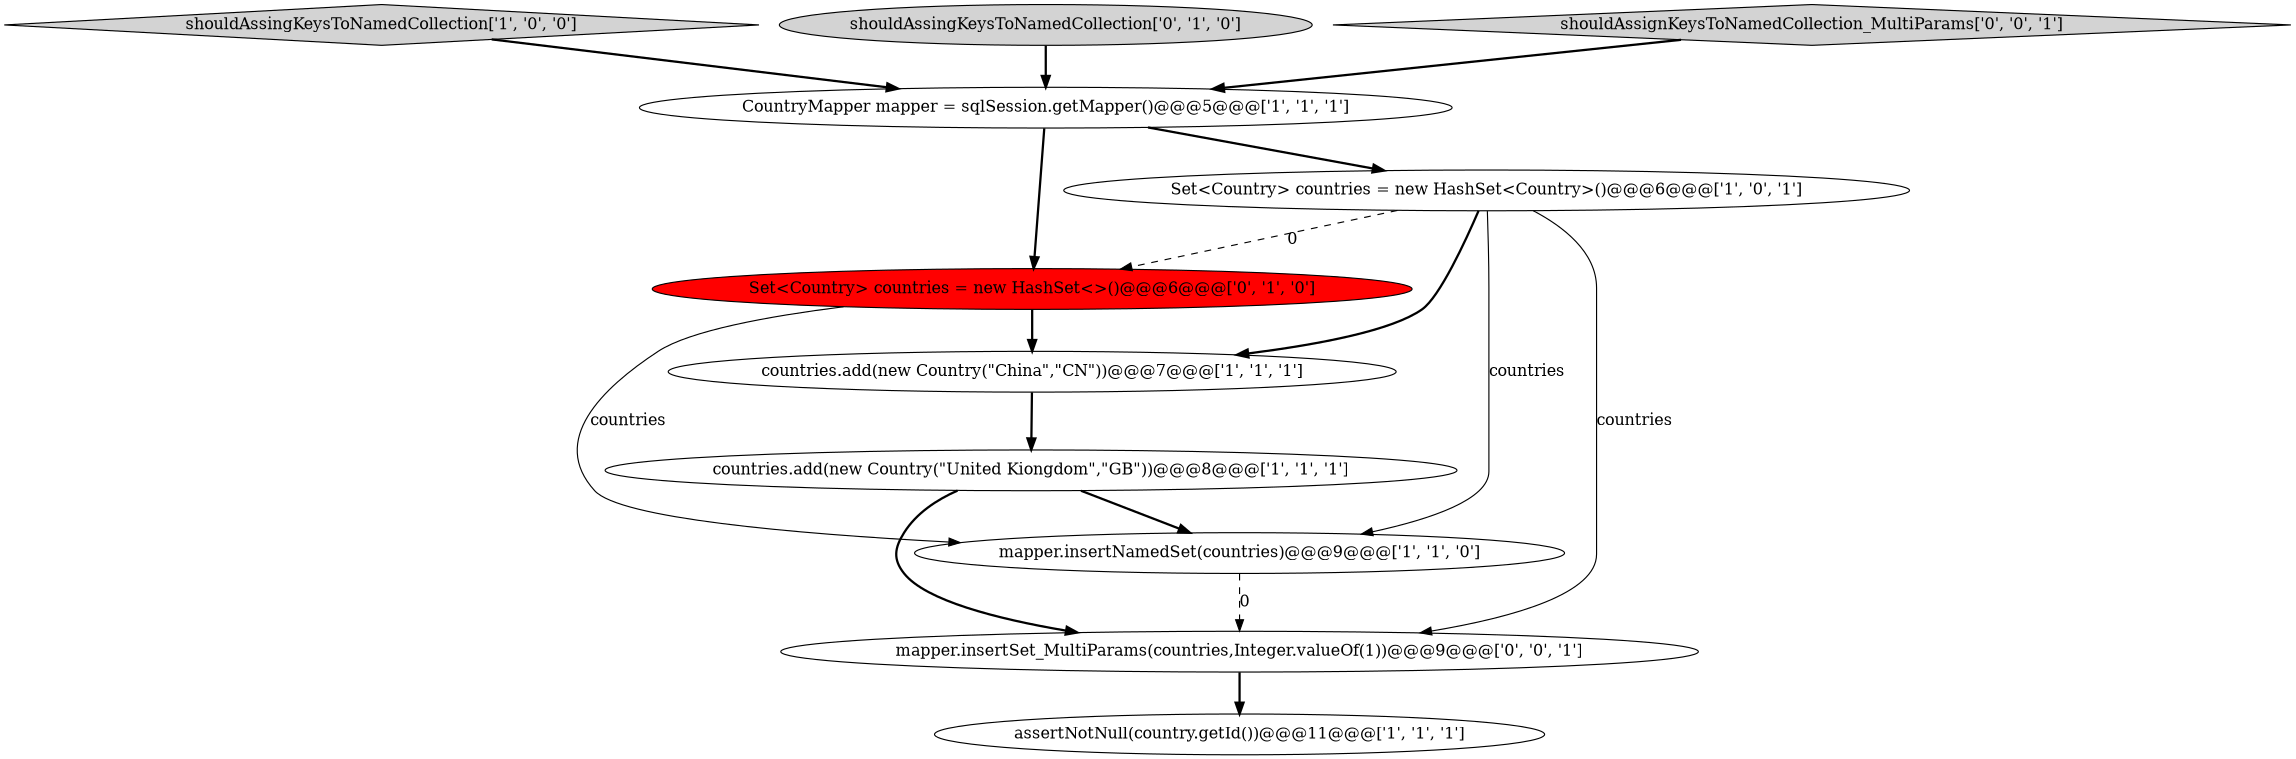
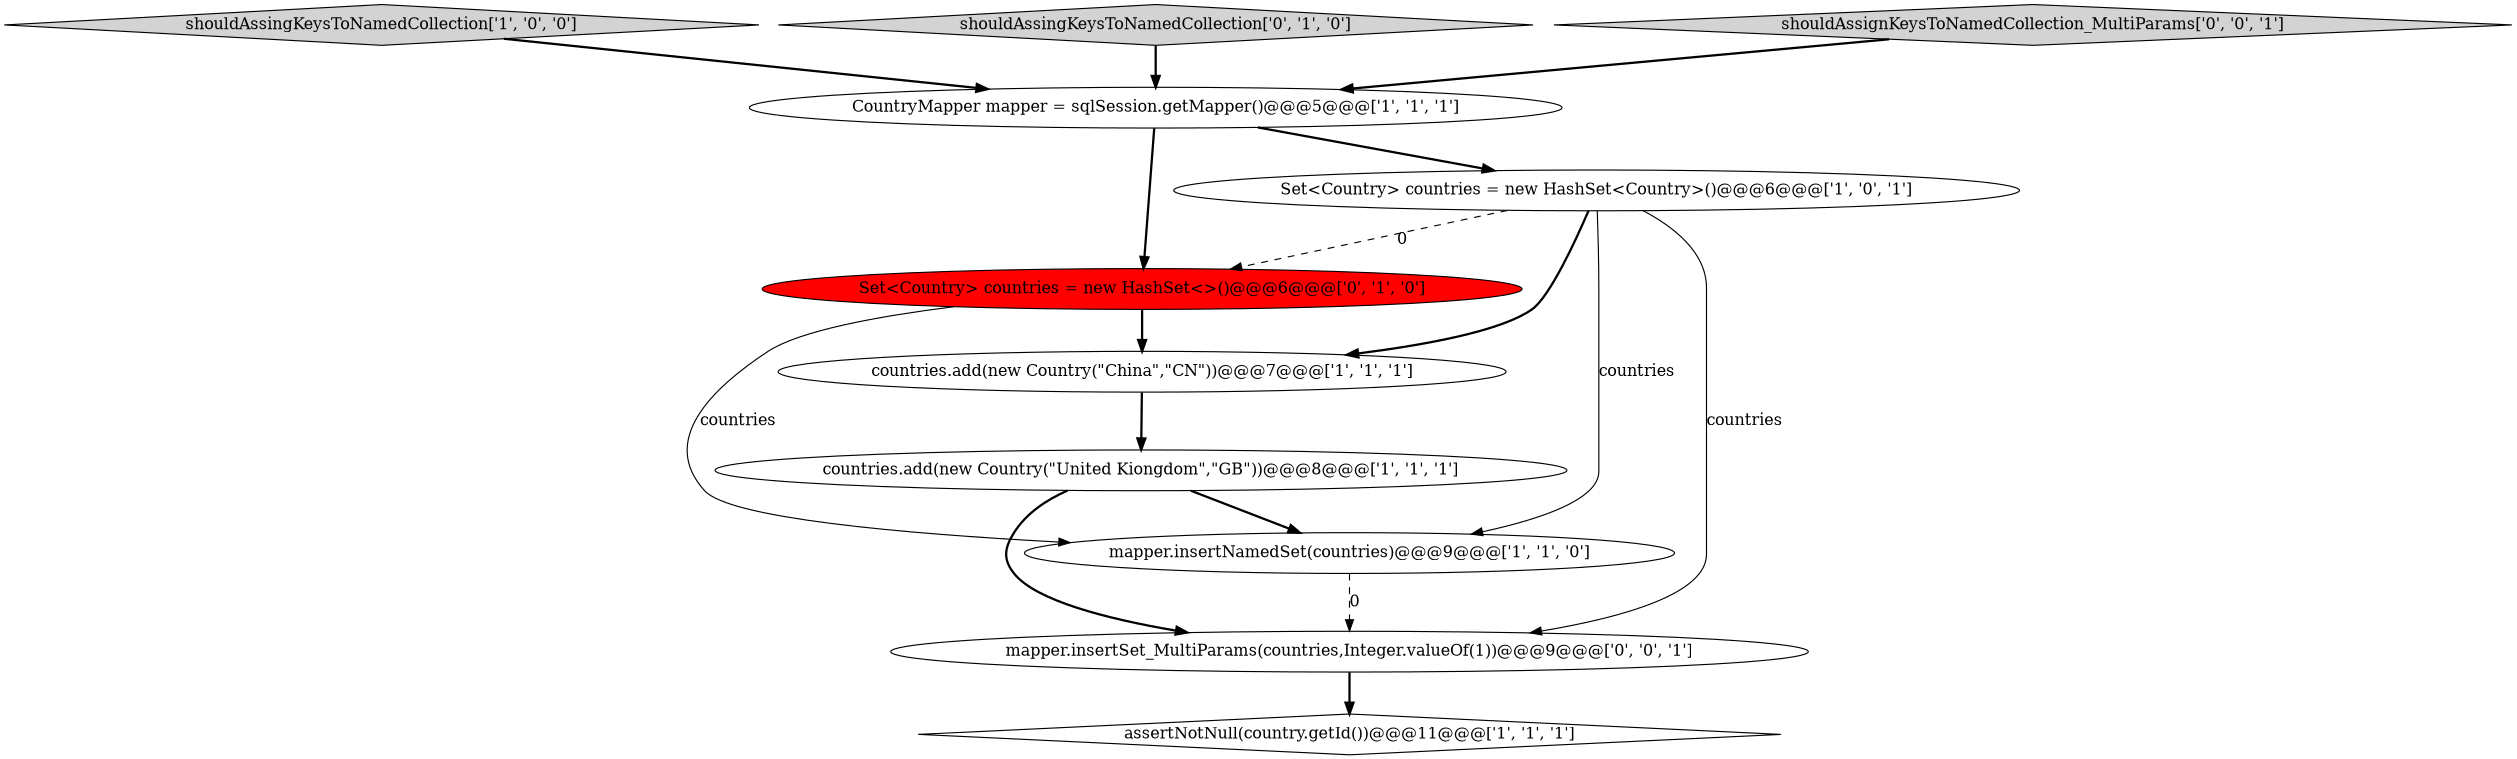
(1046, 25) -> (1156, 25)
(1240, 734) -> (1349, 734)
